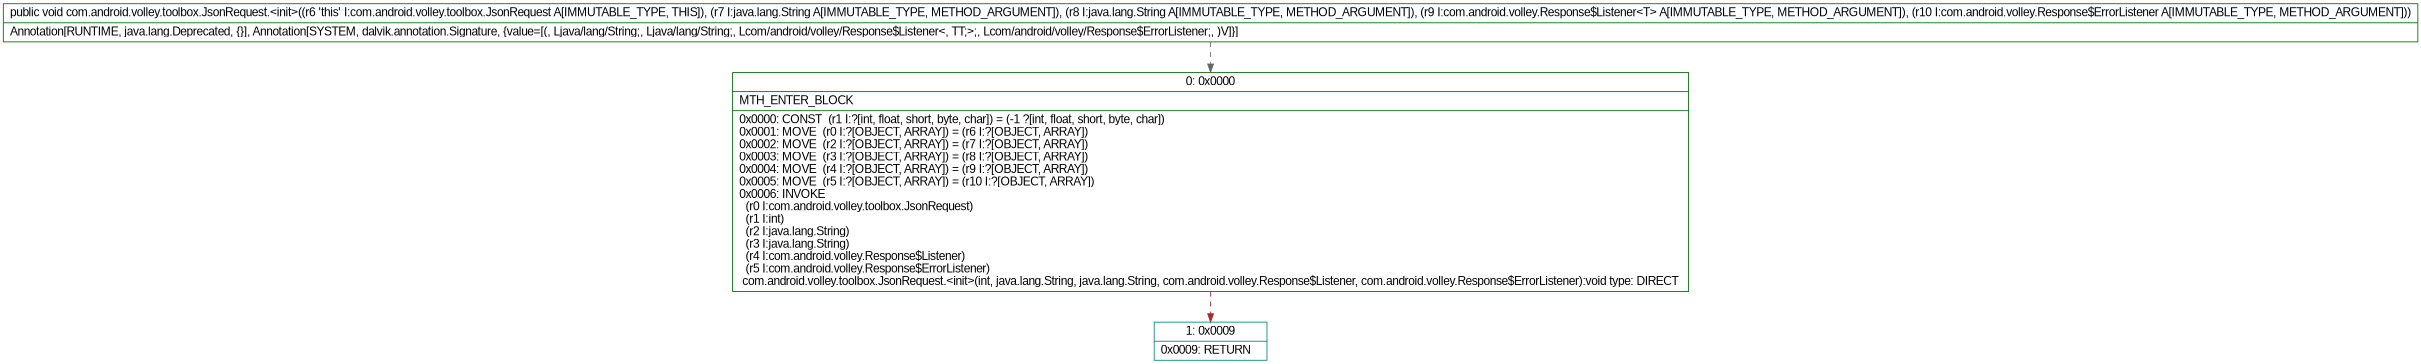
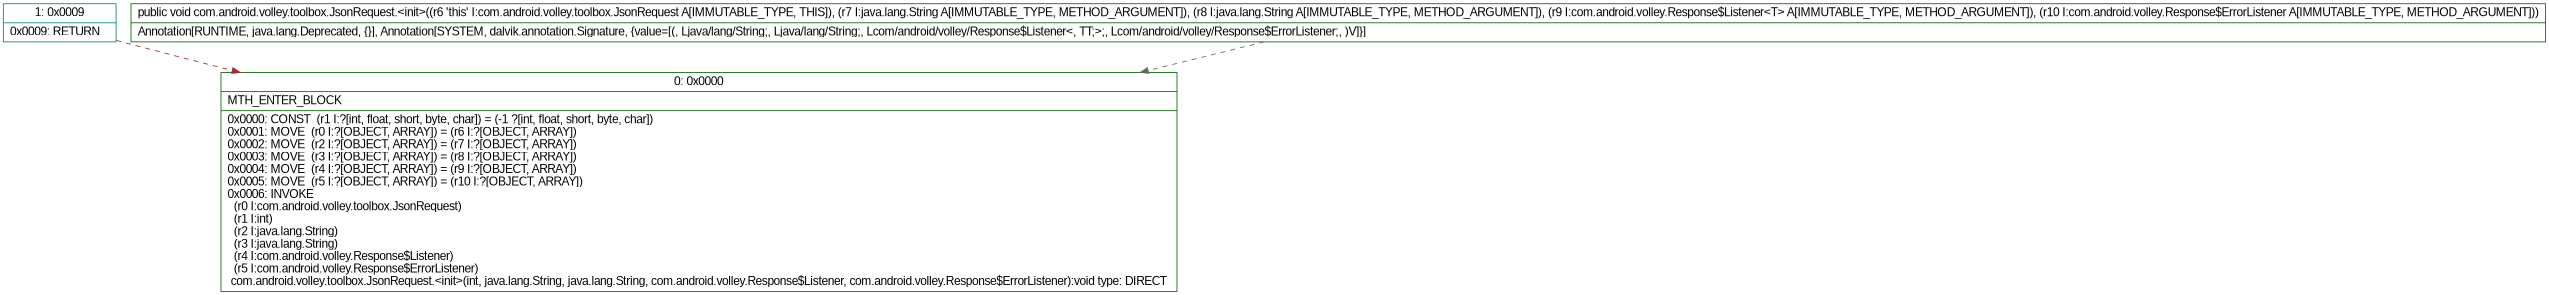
(1211, 303) -> (174, 56)
